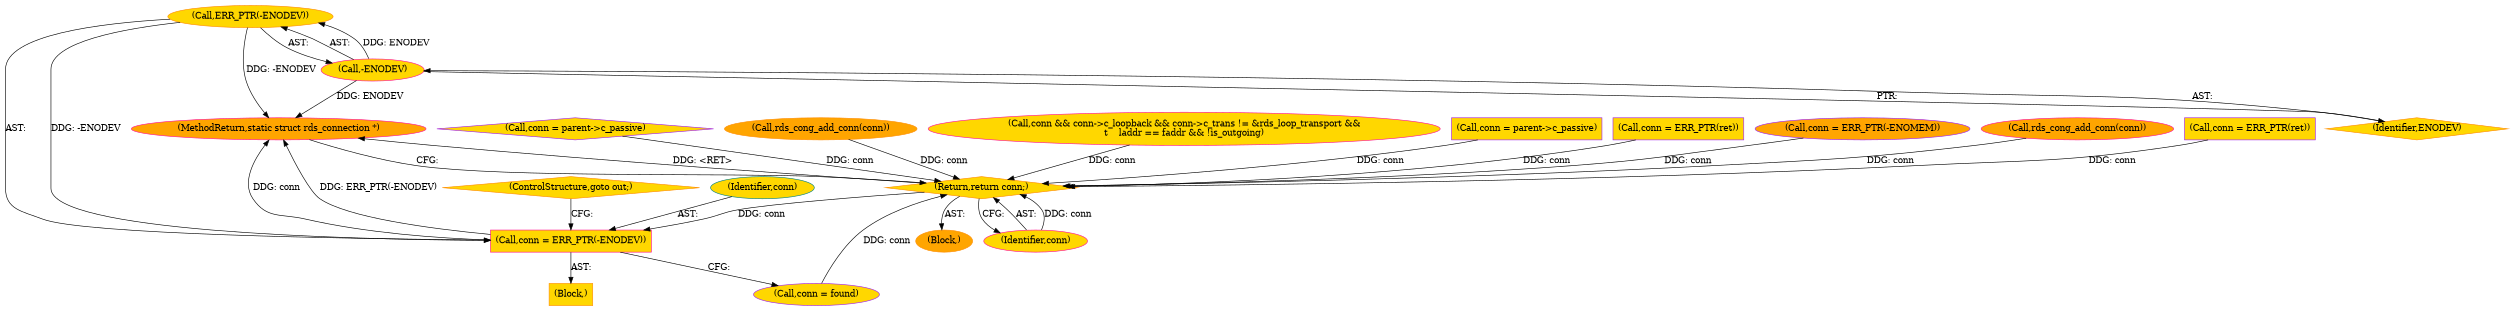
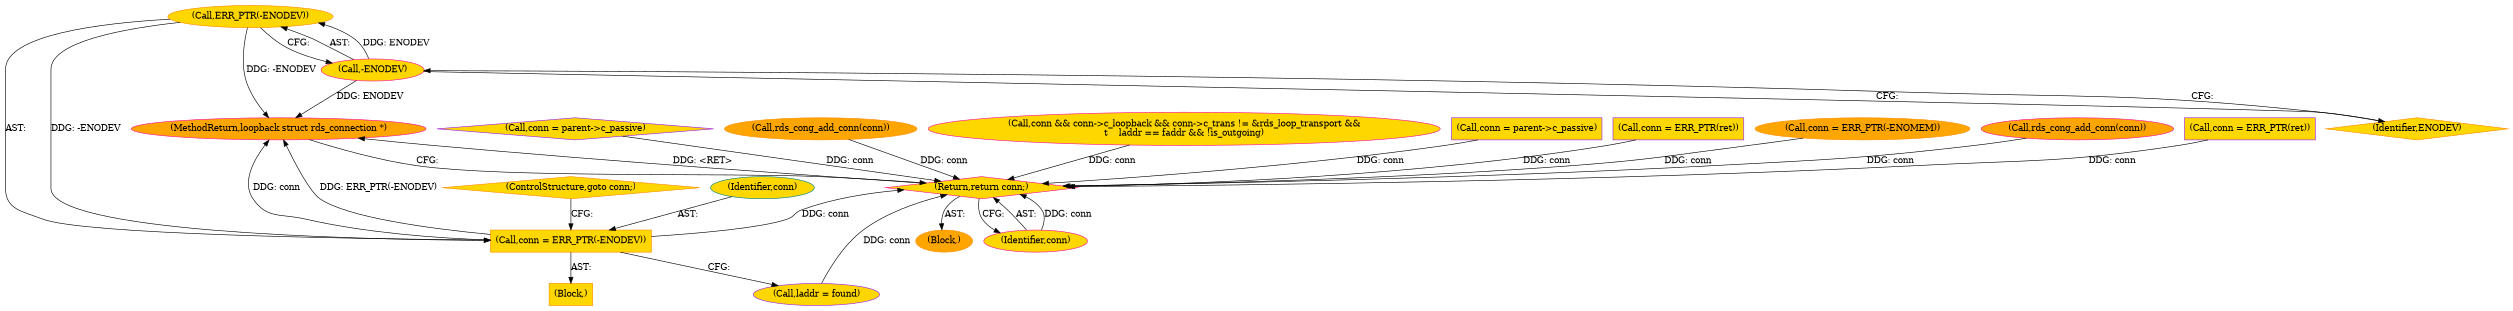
(300, 43) -> (300, 43)
(1889, 97) -> (1889, 97)
(2204, 97) -> (2204, 97)
(279, 129) -> (279, 129)
(1863, 129) -> (1863, 129)
(571, 188) -> (571, 188)
(982, 188) -> (982, 188)
(786, 204) -> (777, 222)
(571, 241) -> (571, 241)
(816, 295) -> (816, 295)
